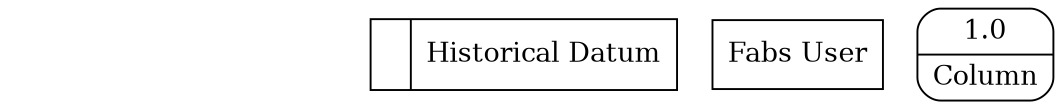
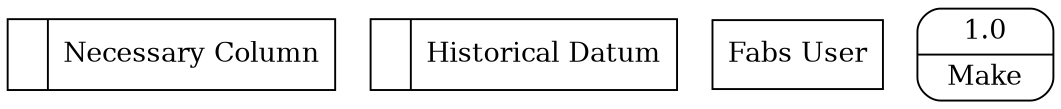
none -> (171, 55)
(985, 77) -> (985, 77)
